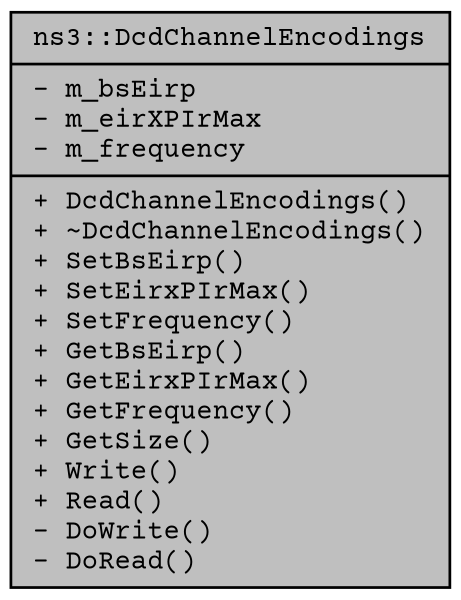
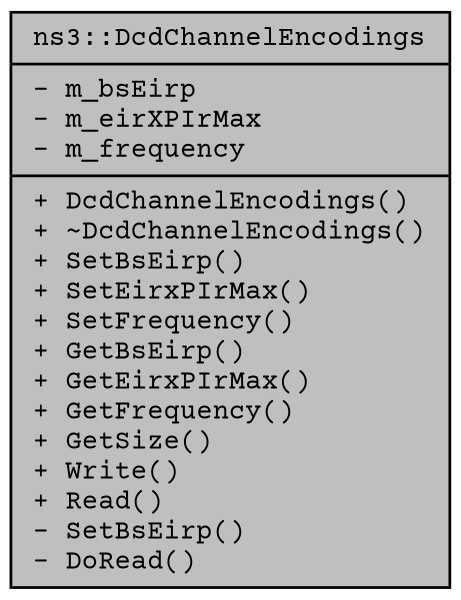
(124, 530) -> (140, 530)
